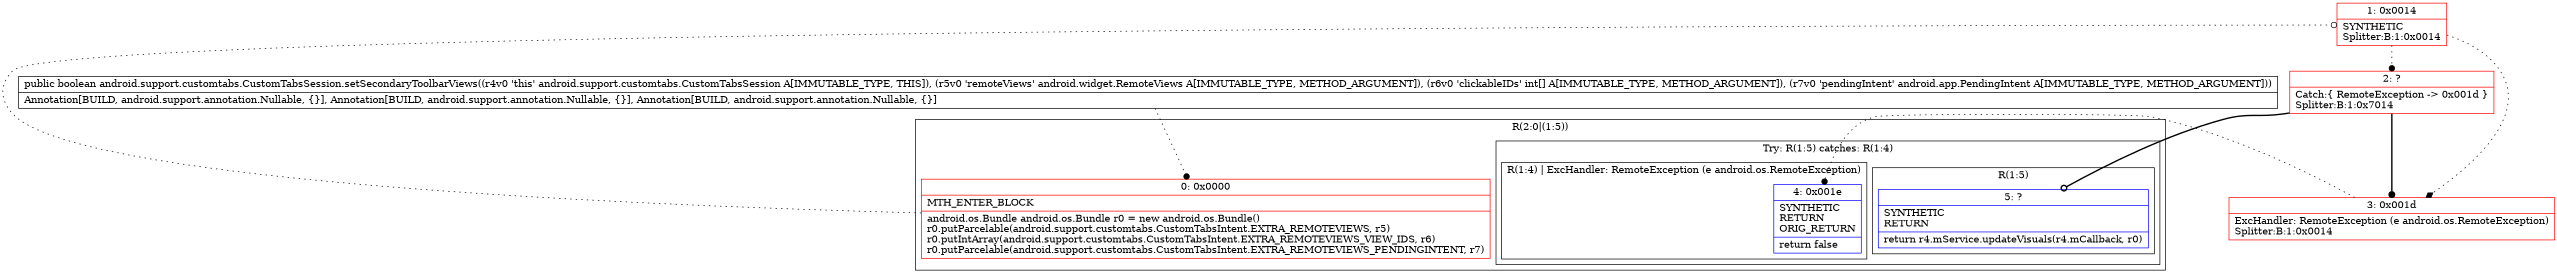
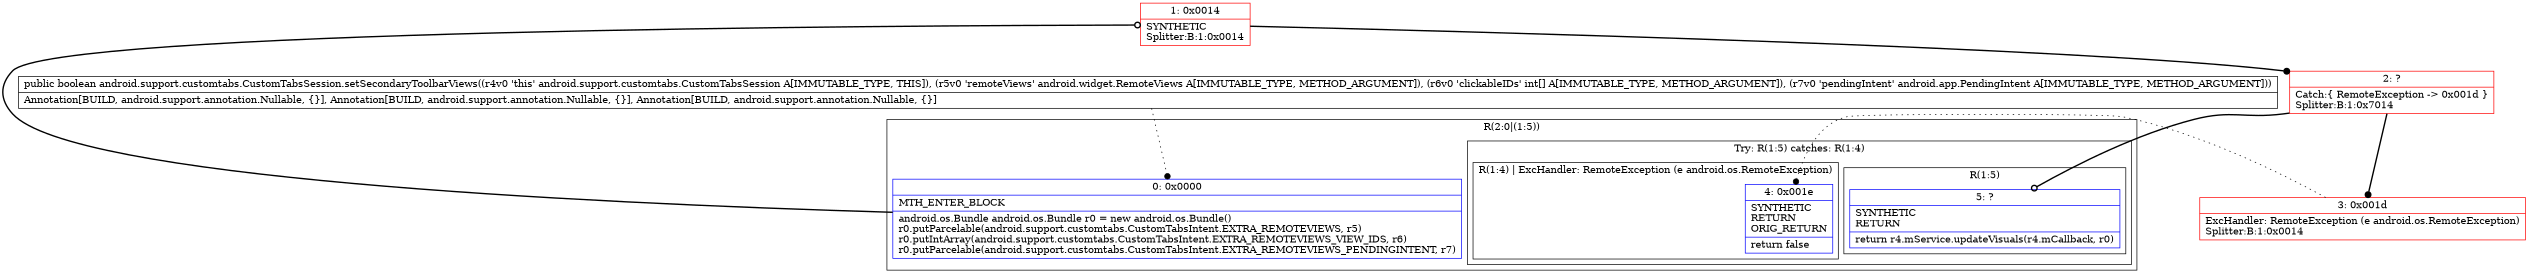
(687, 37) -> (103, 53)
(2392, 55) -> (1767, 42)
(2505, 113) -> none
(1206, 219) -> (1177, 219)
